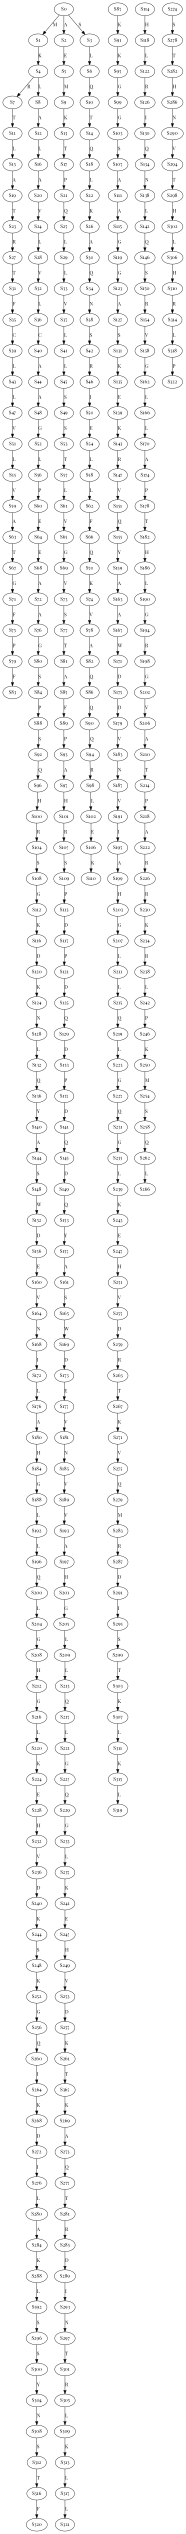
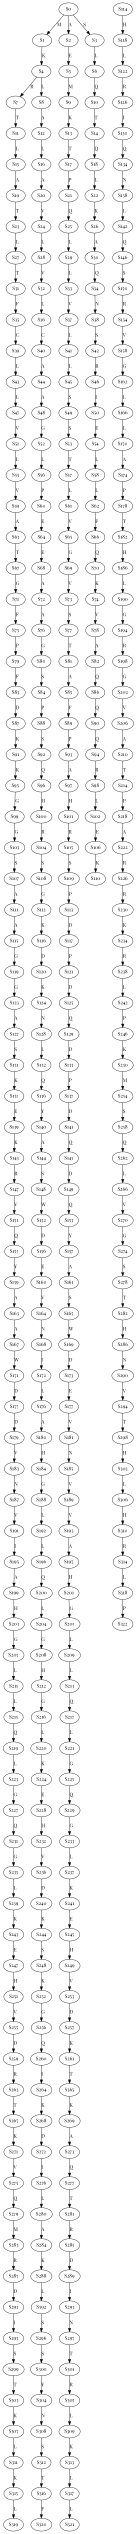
(14, 242) -> (17, 242)
none -> (16, 706)
none -> (123, 1220)
